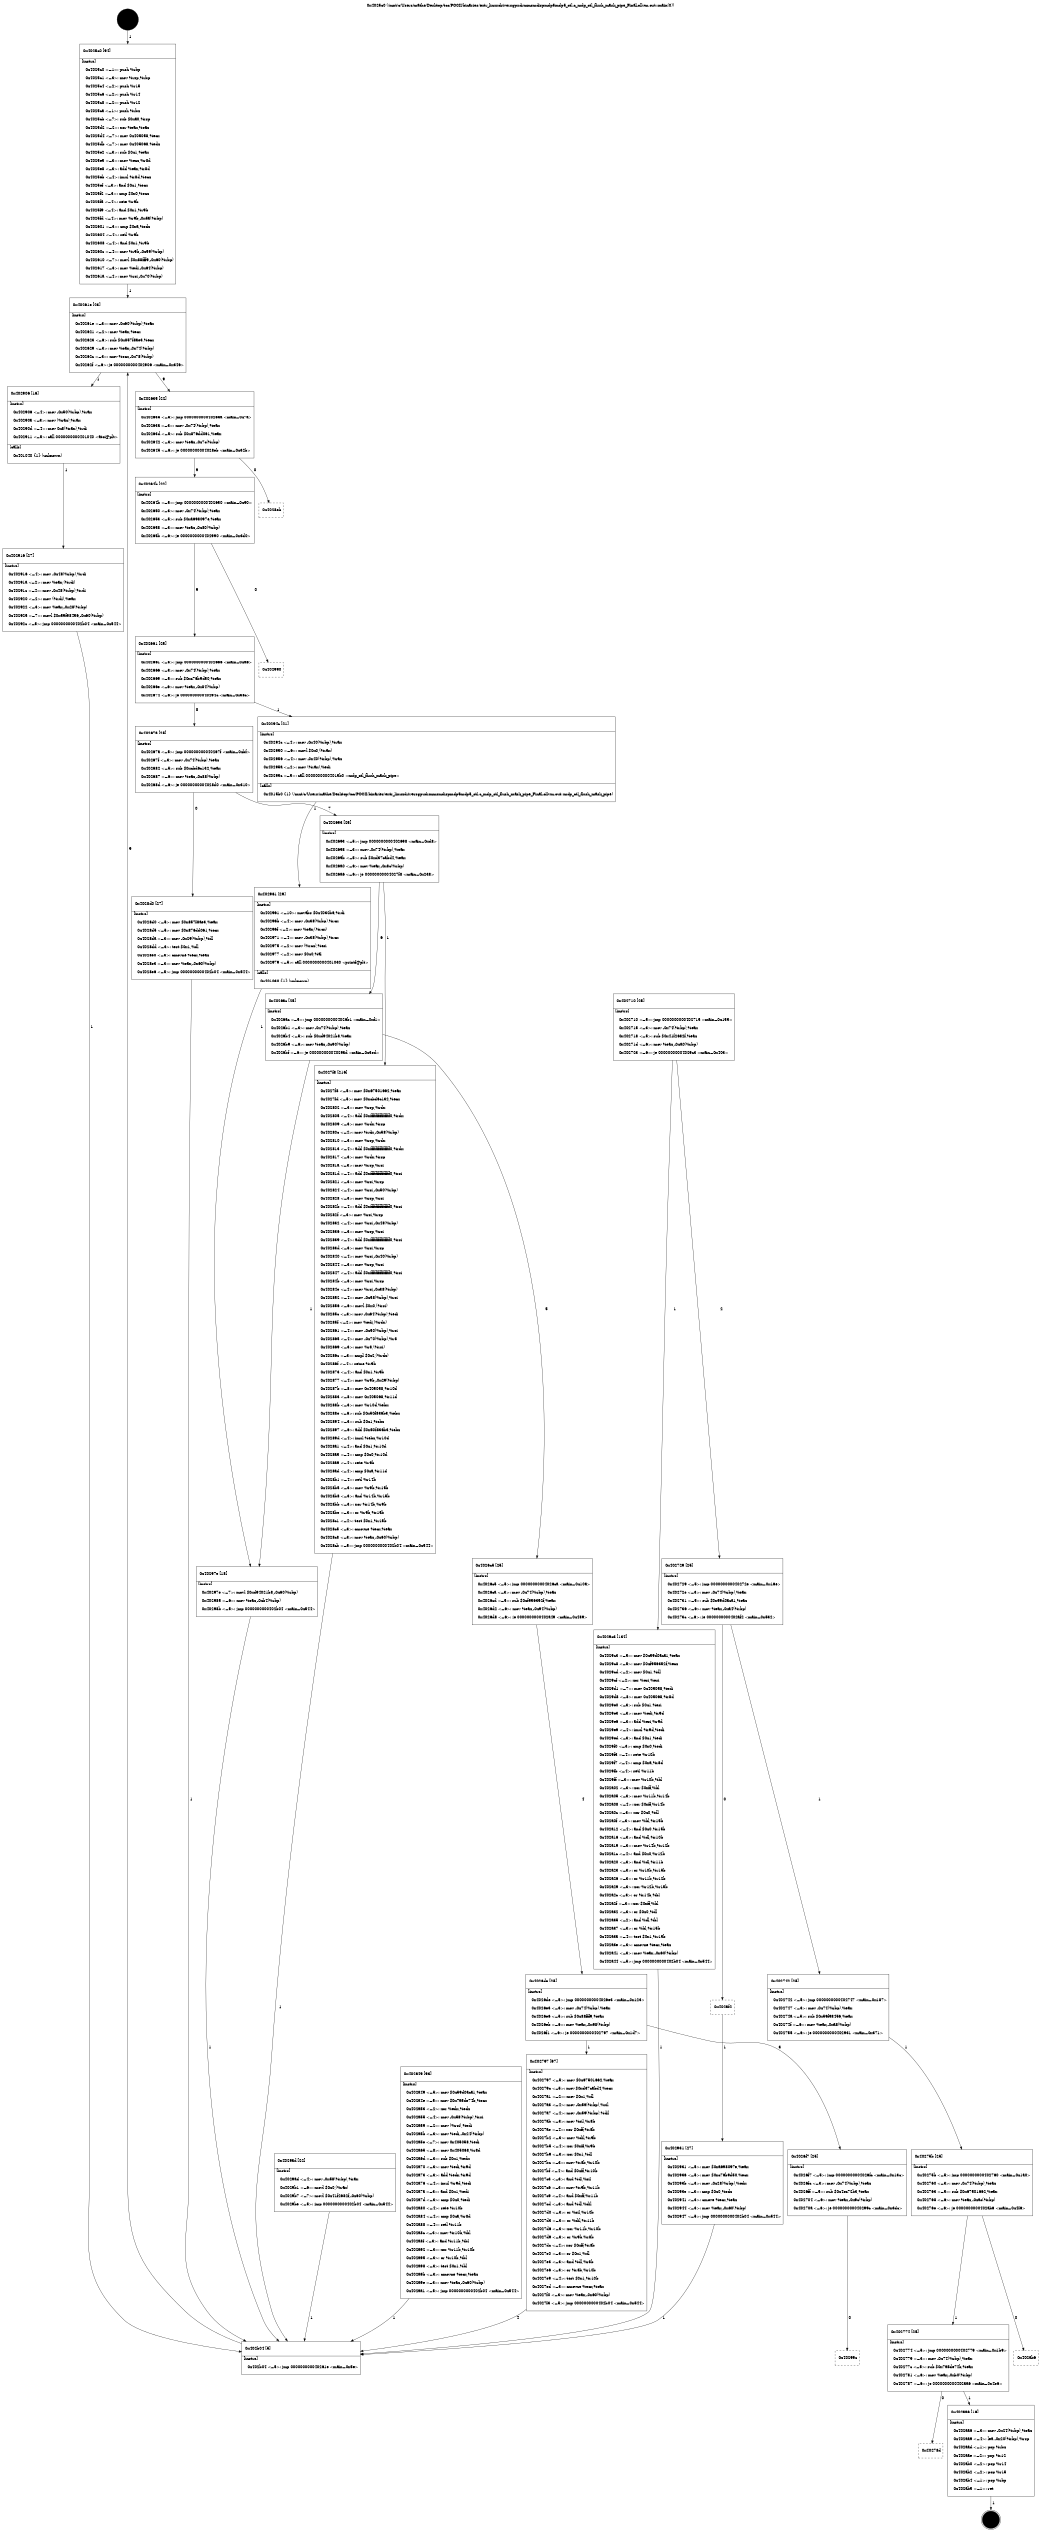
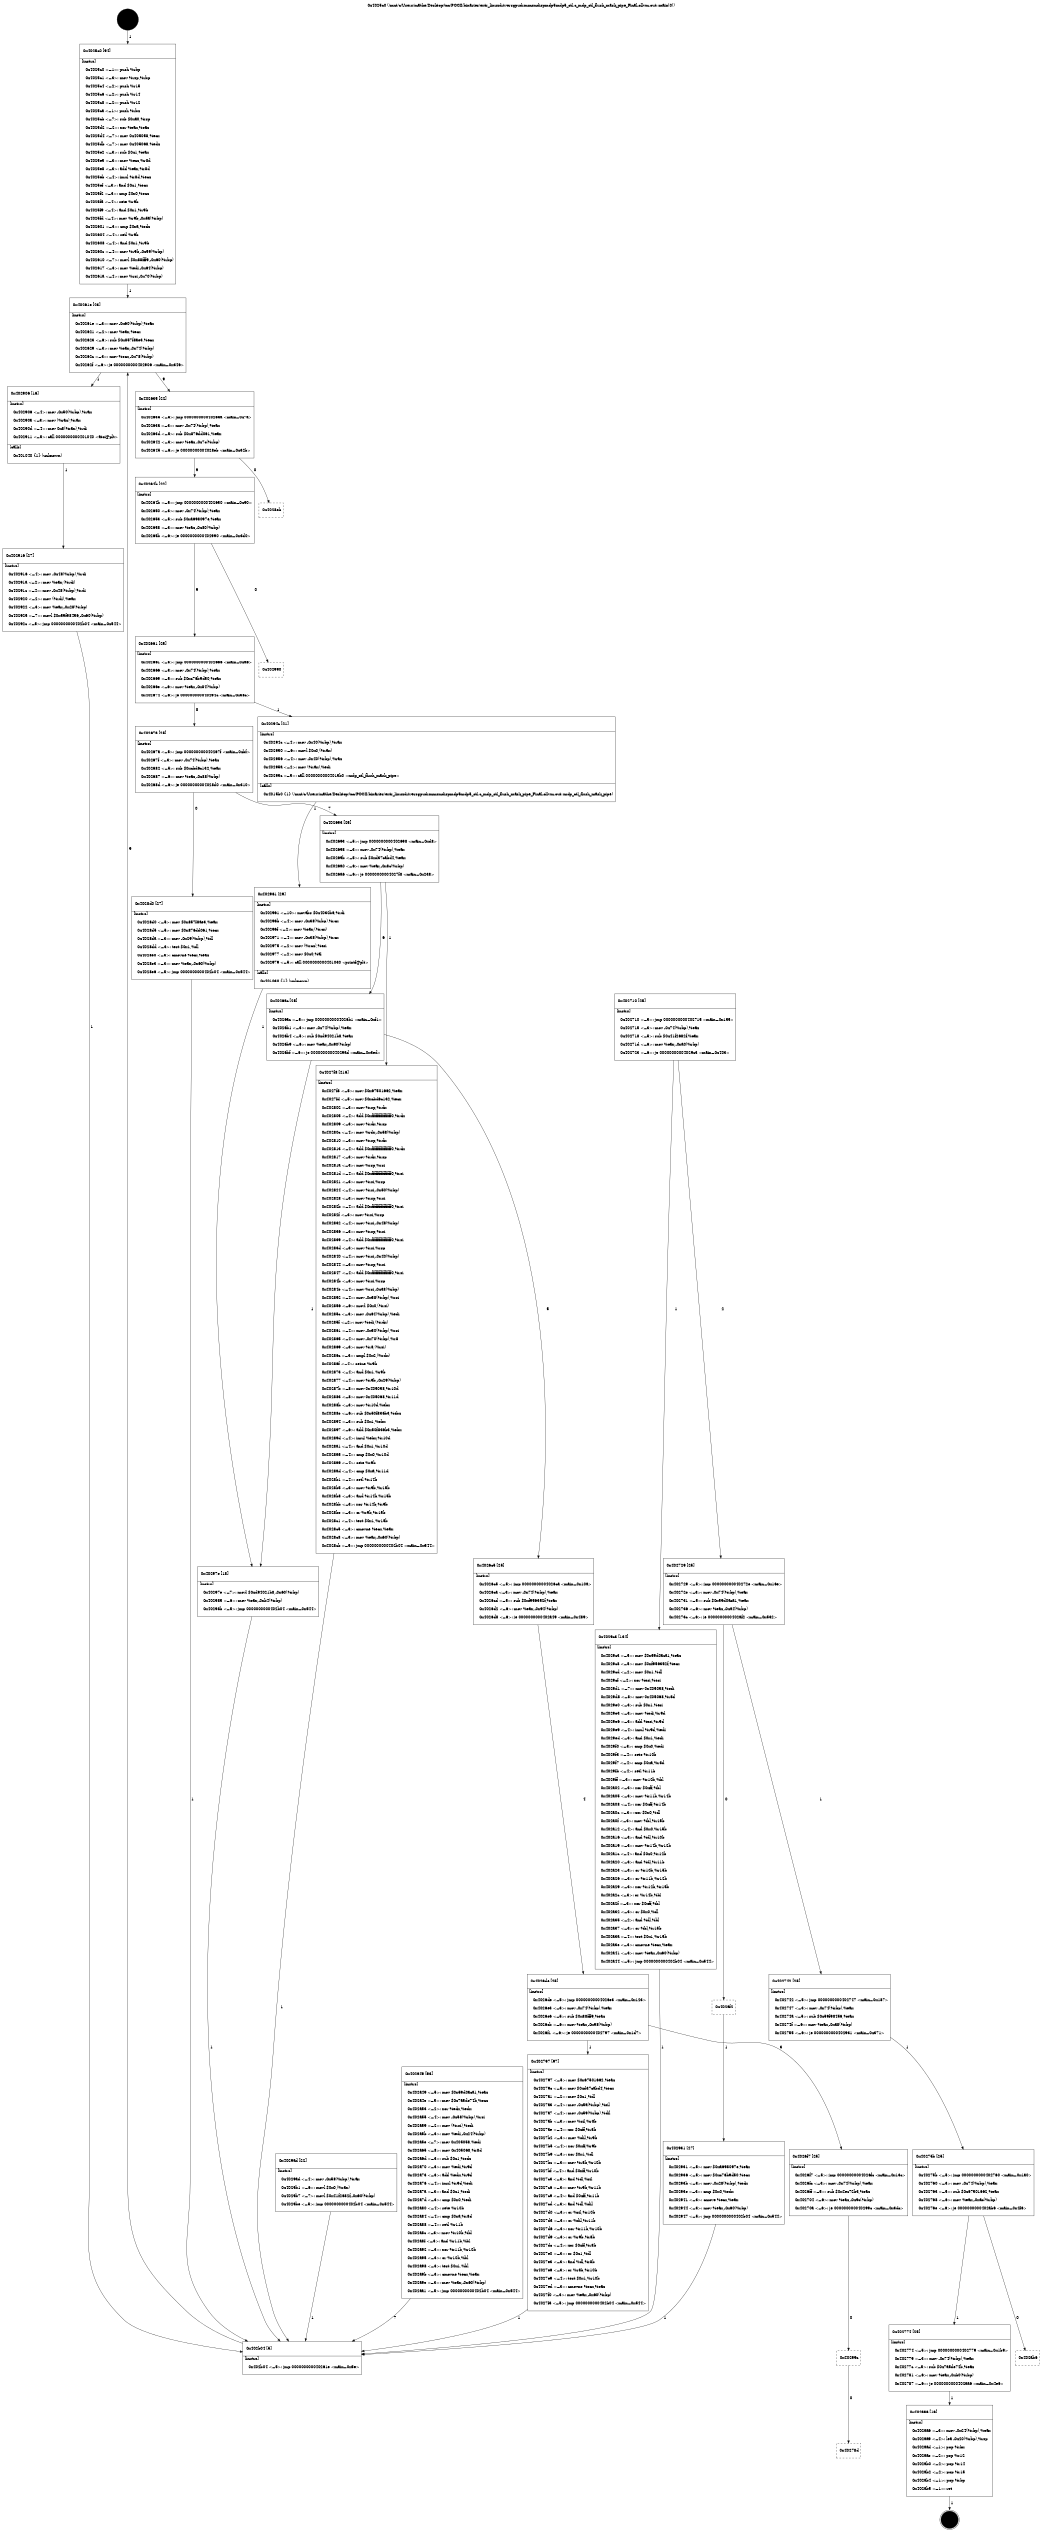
(393, 2318) -> (394, 2318)
(517, 2318) -> (518, 2318)
(937, 2416) -> (849, 2403)
